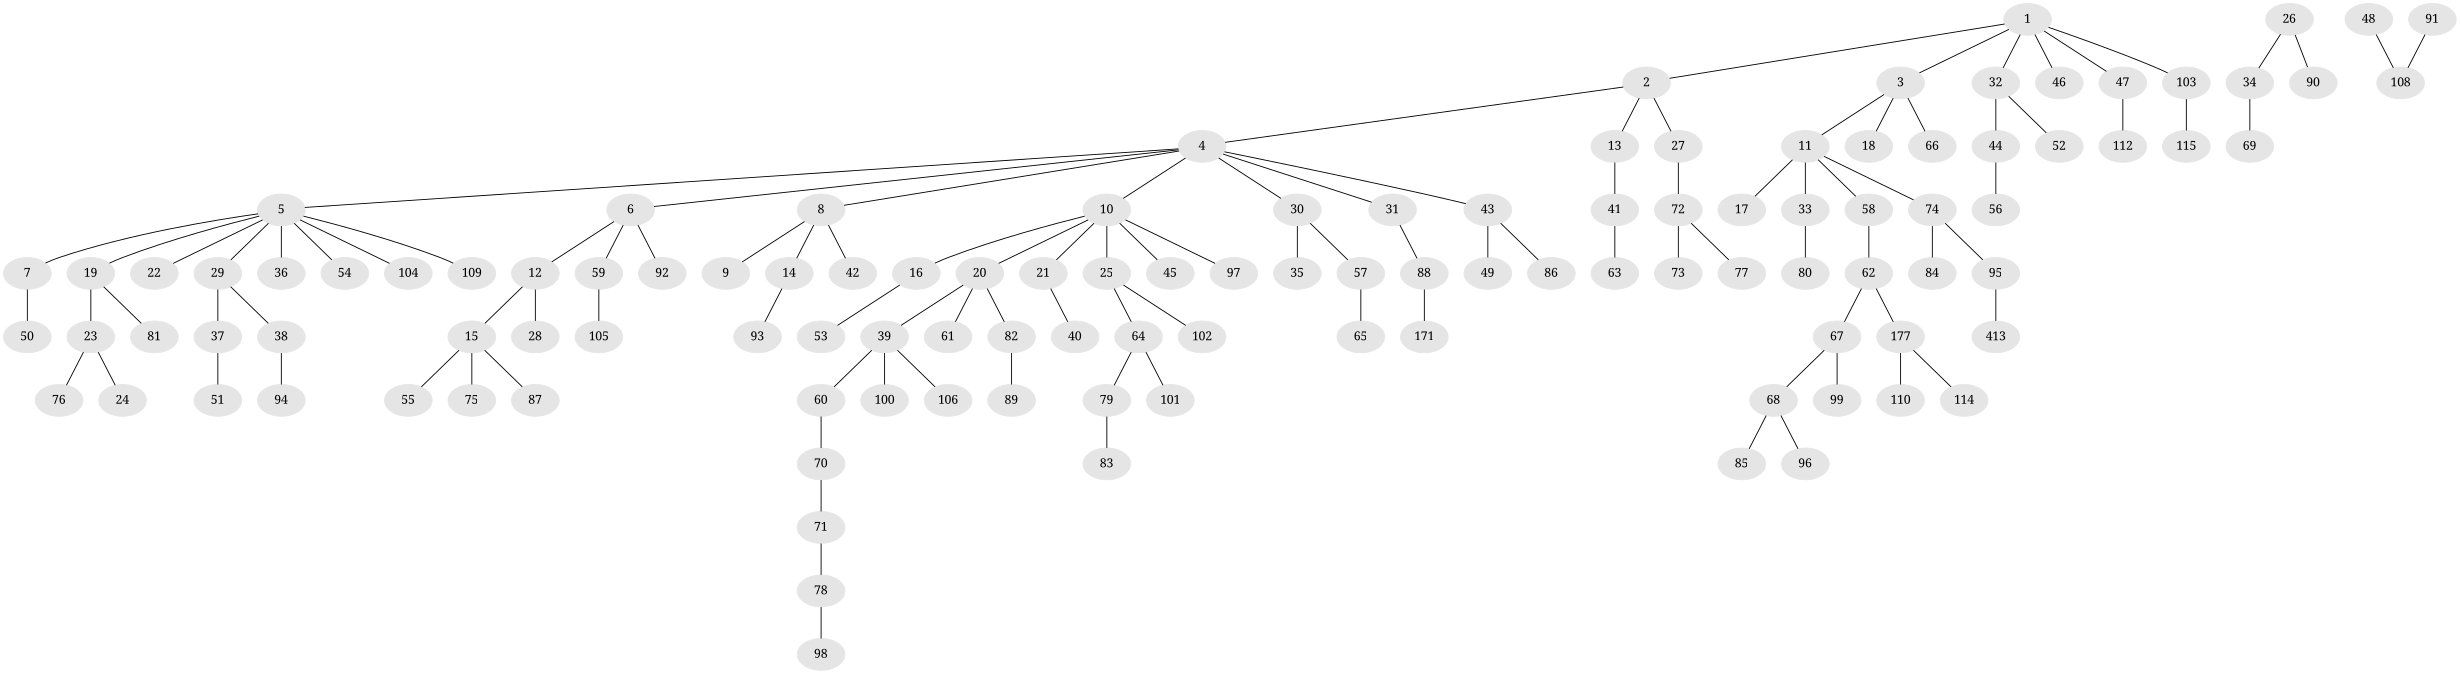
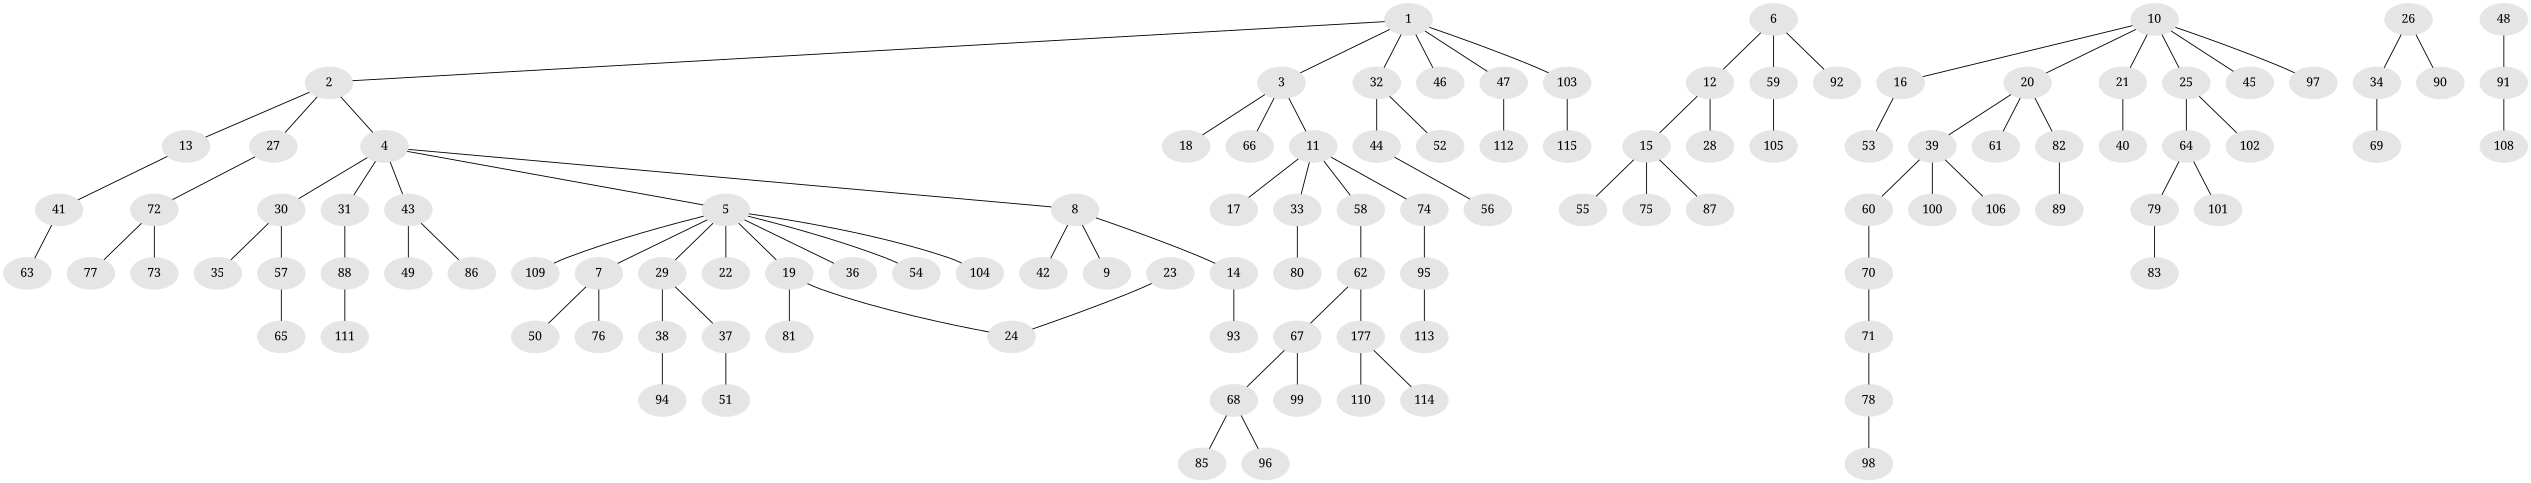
(2385, 51) -> (2504, 51)
(916, 178) -> none
(1154, 178) -> none
(1932, 273) -> none
(91, 305) -> (897, 312)
(1424, 337) -> (345, 337)
(1996, 337) -> (1424, 337)
(75, 369) -> (599, 305)
